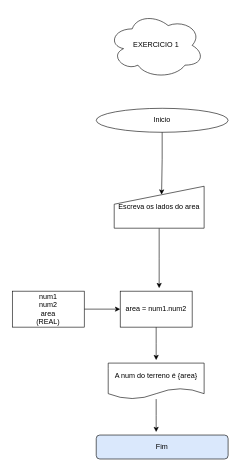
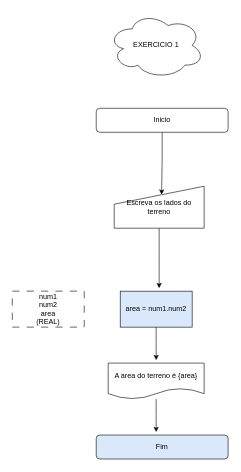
(162, 120) -> (162, 120)
(159, 207) -> (159, 207)
(48, 309) -> (48, 309)
(114, 309) -> none
(156, 309) -> (156, 309)
(156, 376) -> (156, 376)
